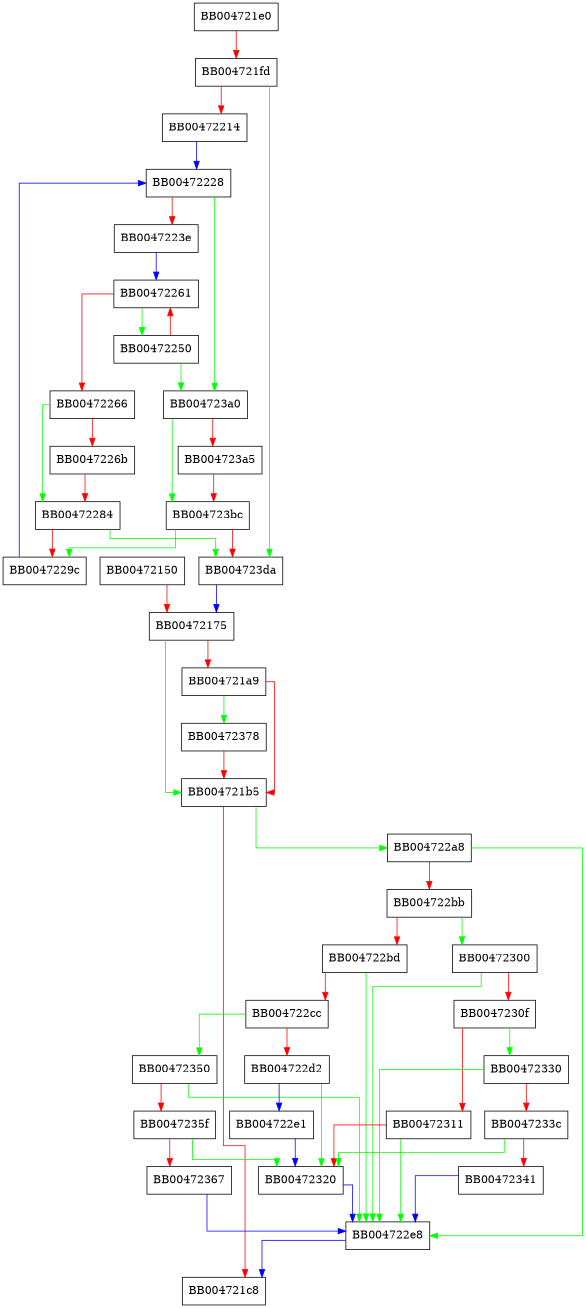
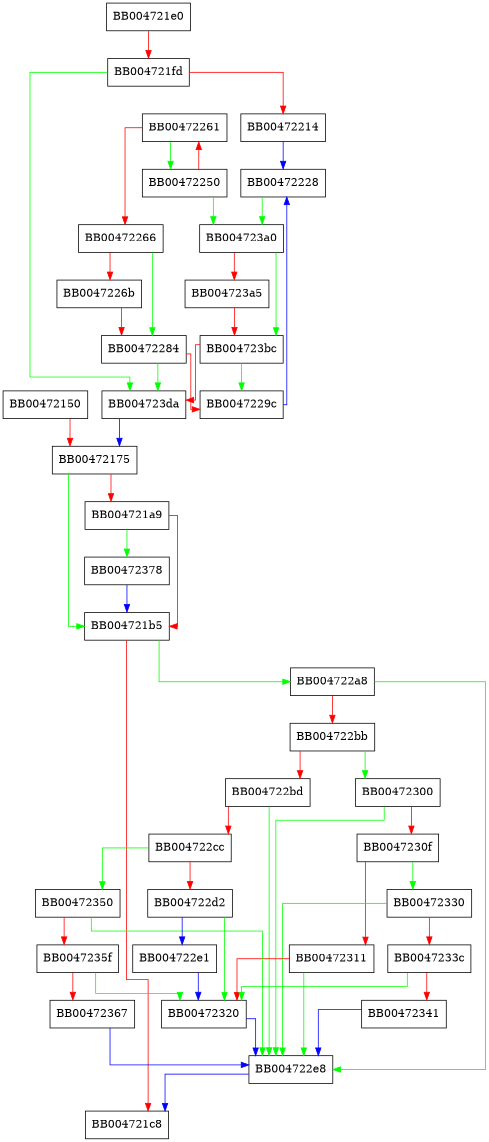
(156, 239) -> none
(224, 761) -> (127, 595)
